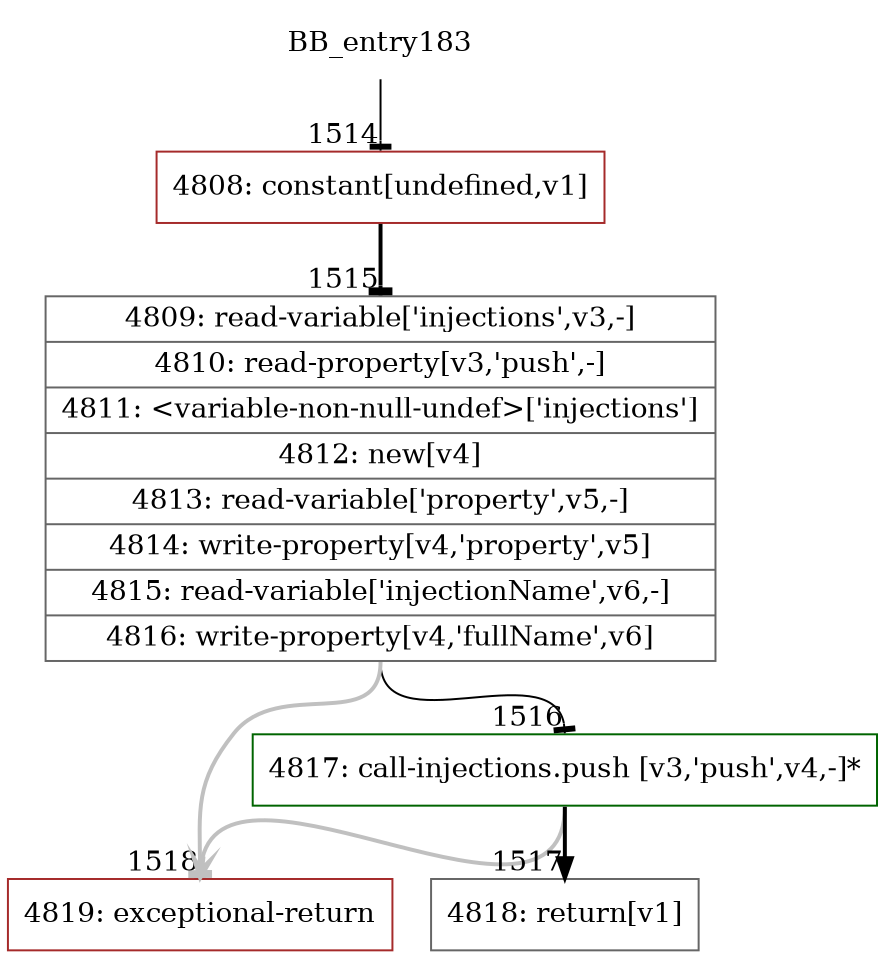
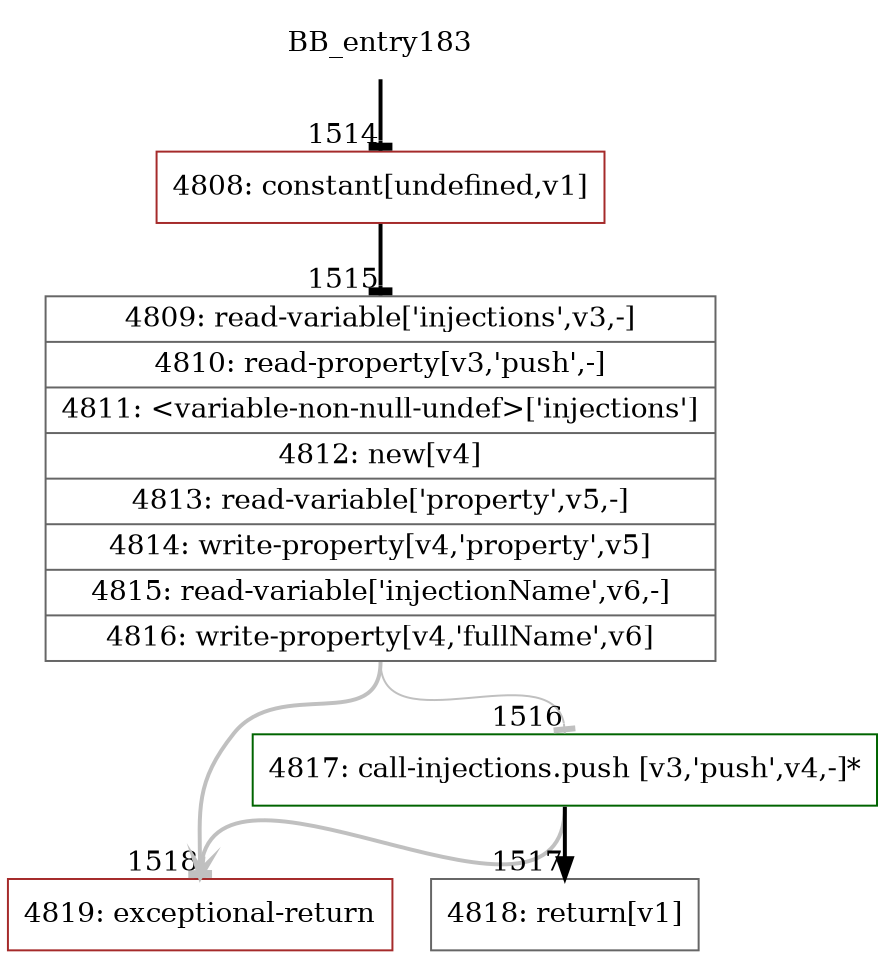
(381, 110) -> (381, 110)
(468, 698) -> (468, 698)
